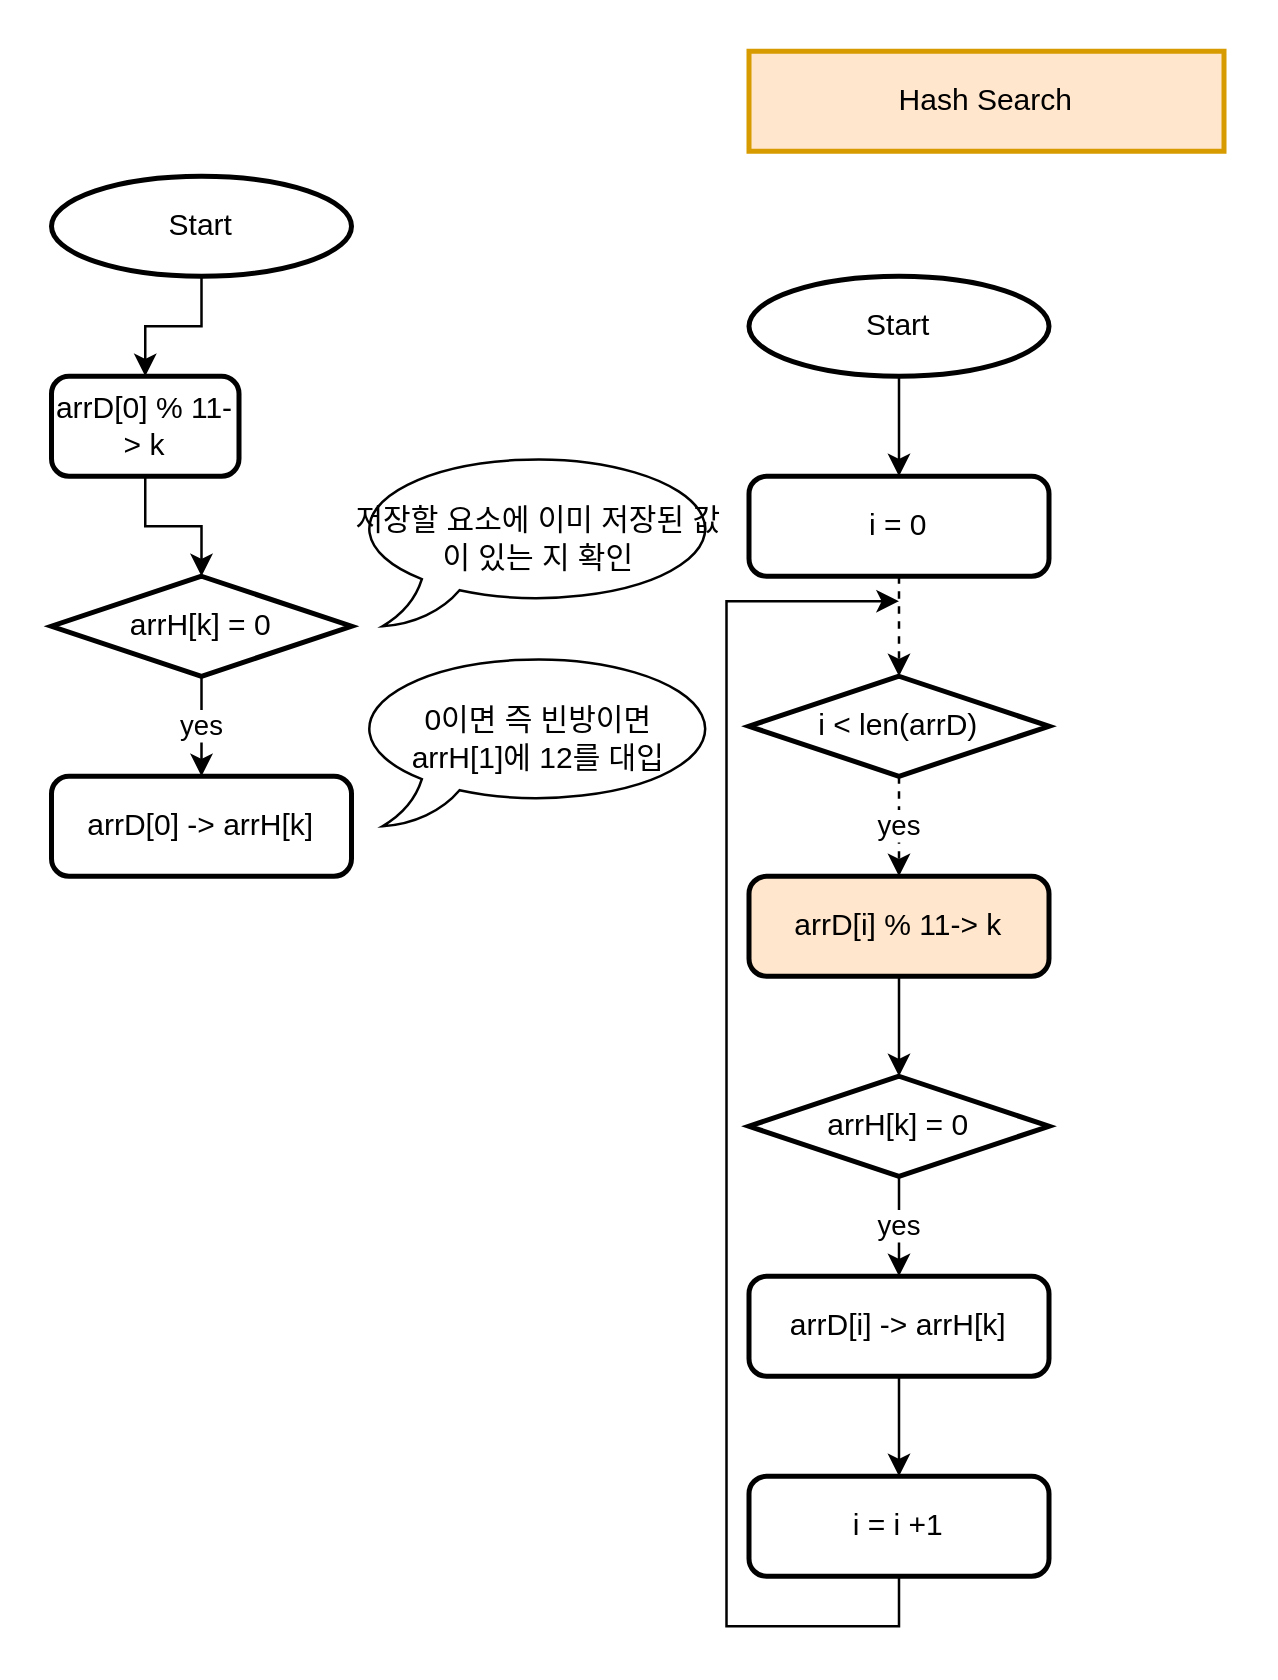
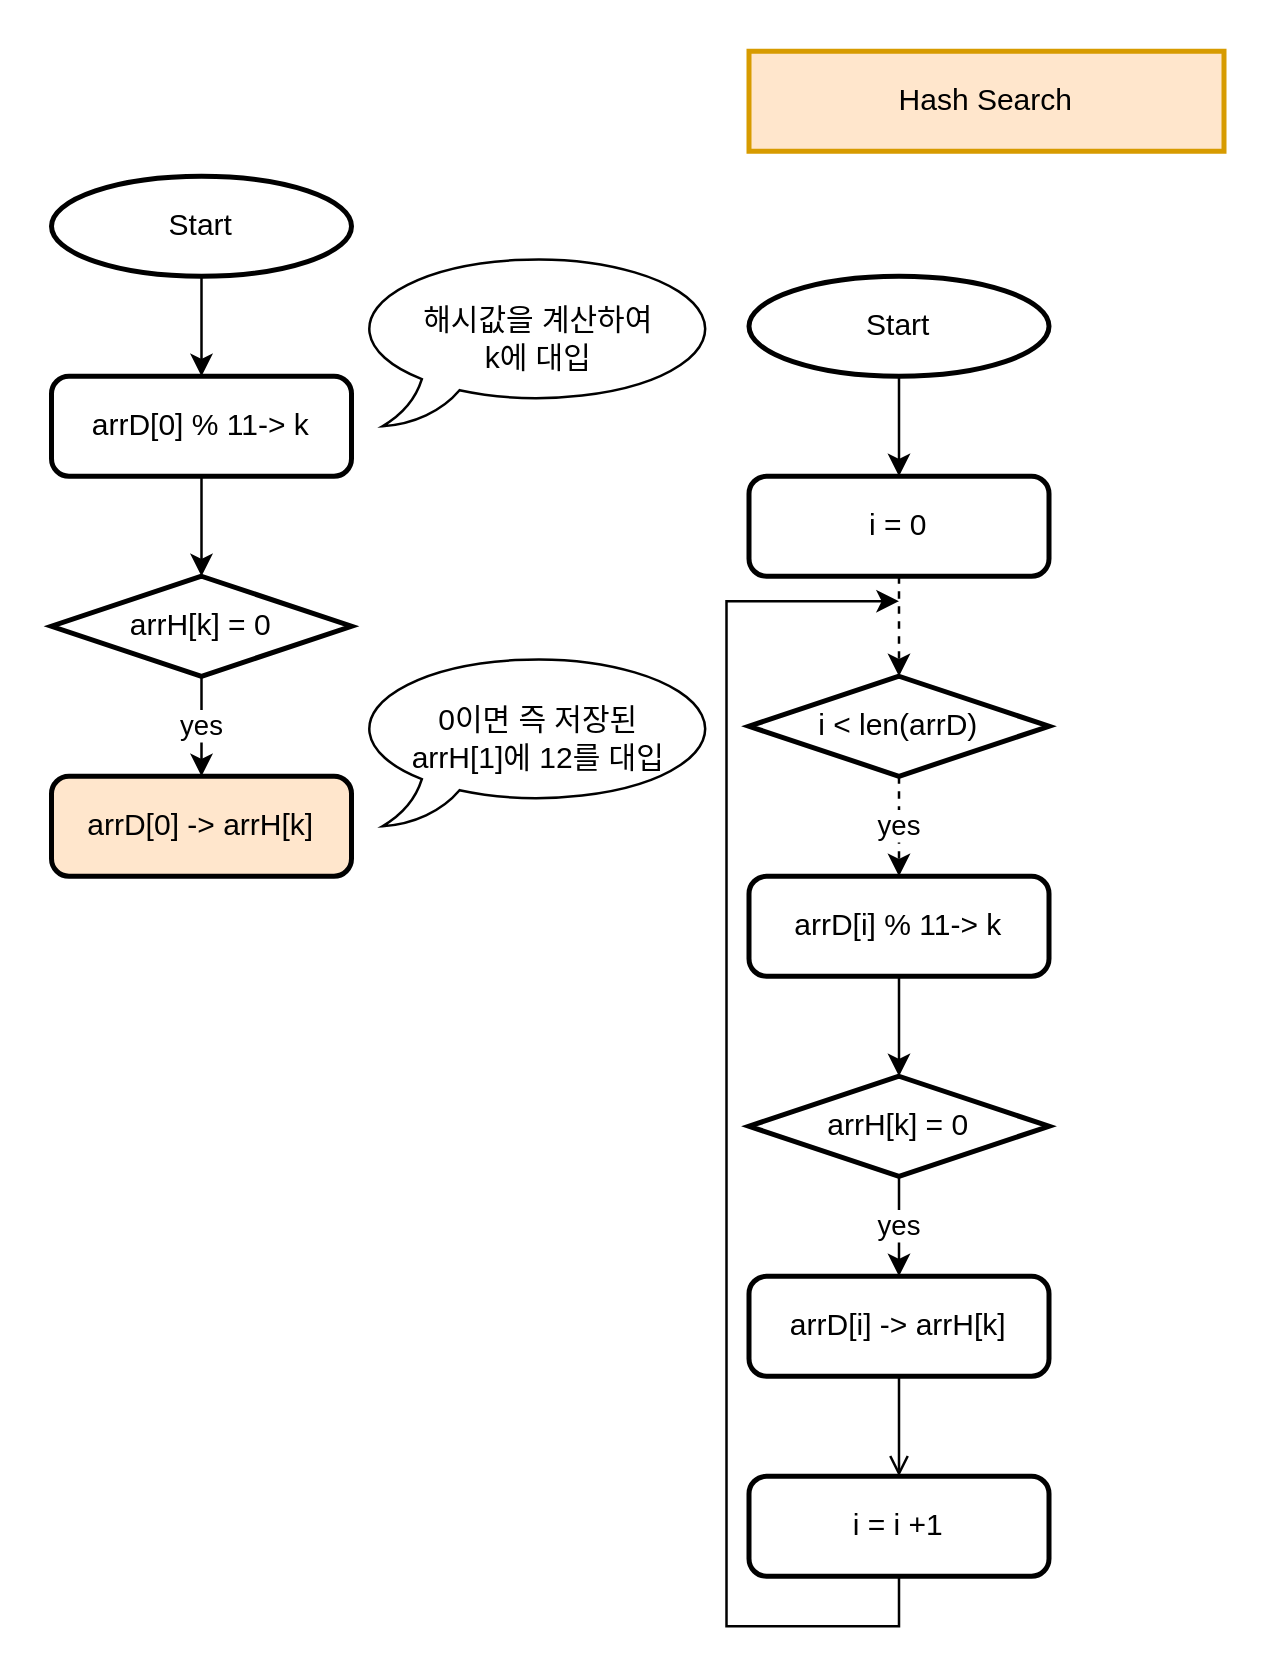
none -> (539, 339)
(145, 426) -> (201, 426)
(539, 539) -> none
(539, 739) -> (539, 739)
(201, 826) -> (201, 826)
(899, 926) -> (899, 926)
(899, 1458) -> (899, 1462)
